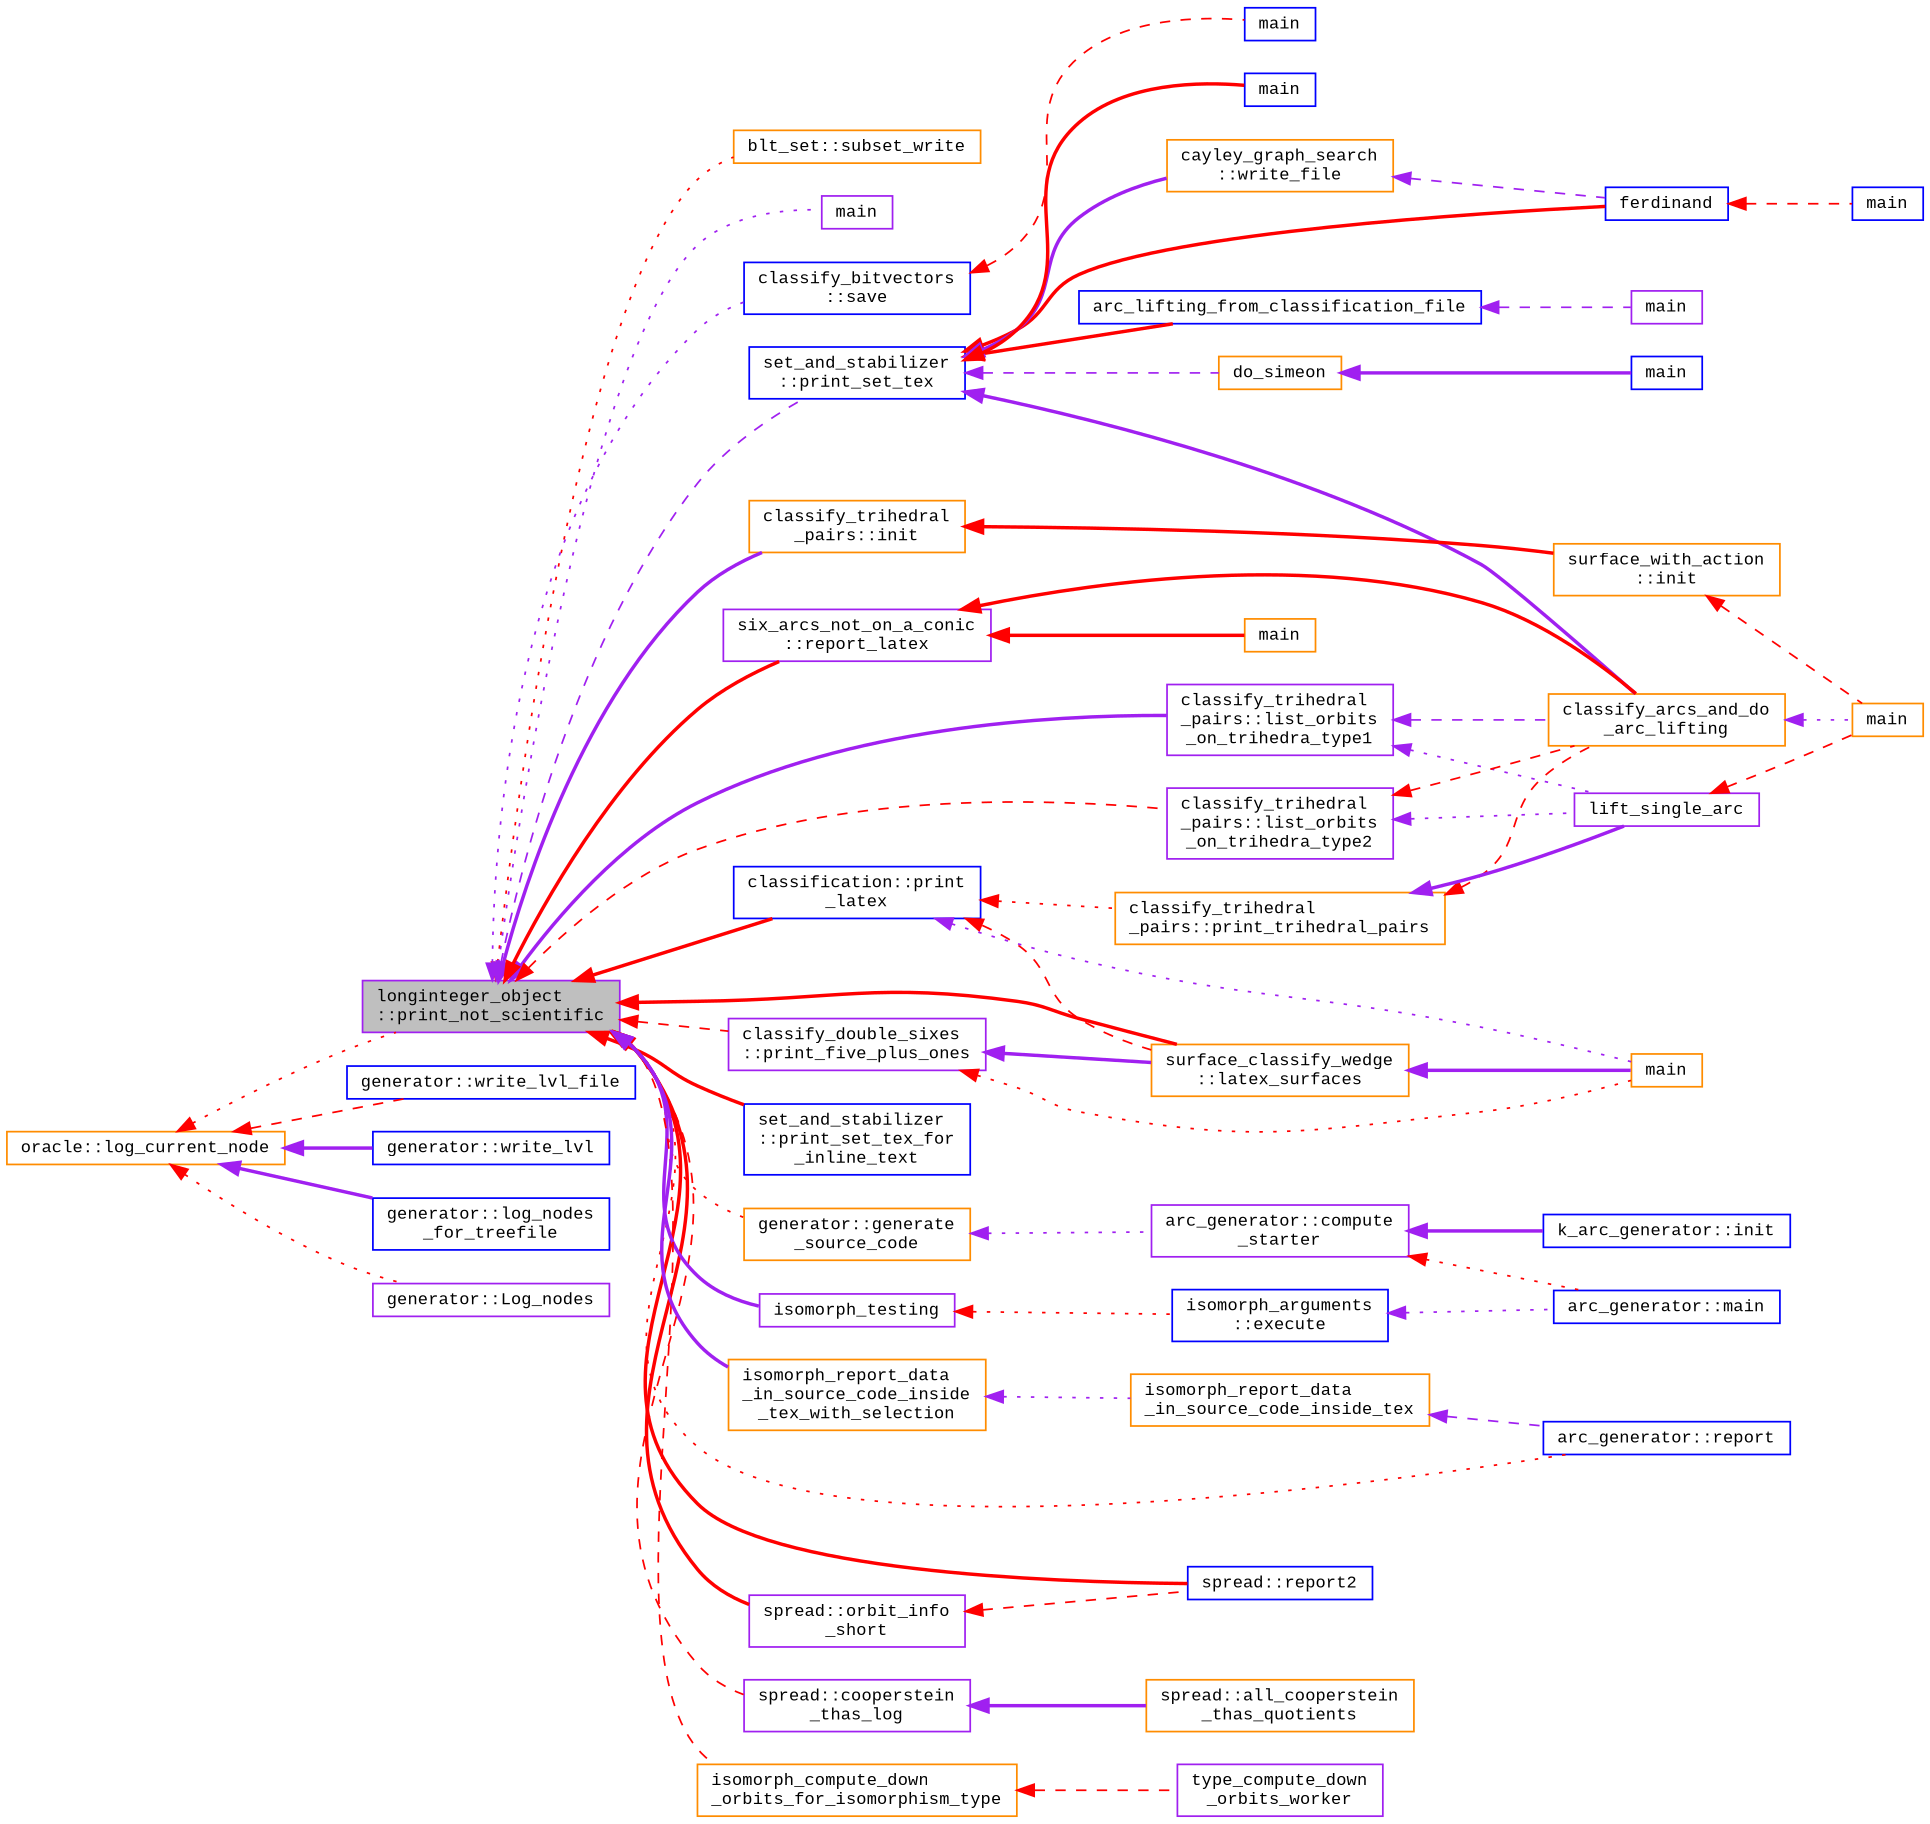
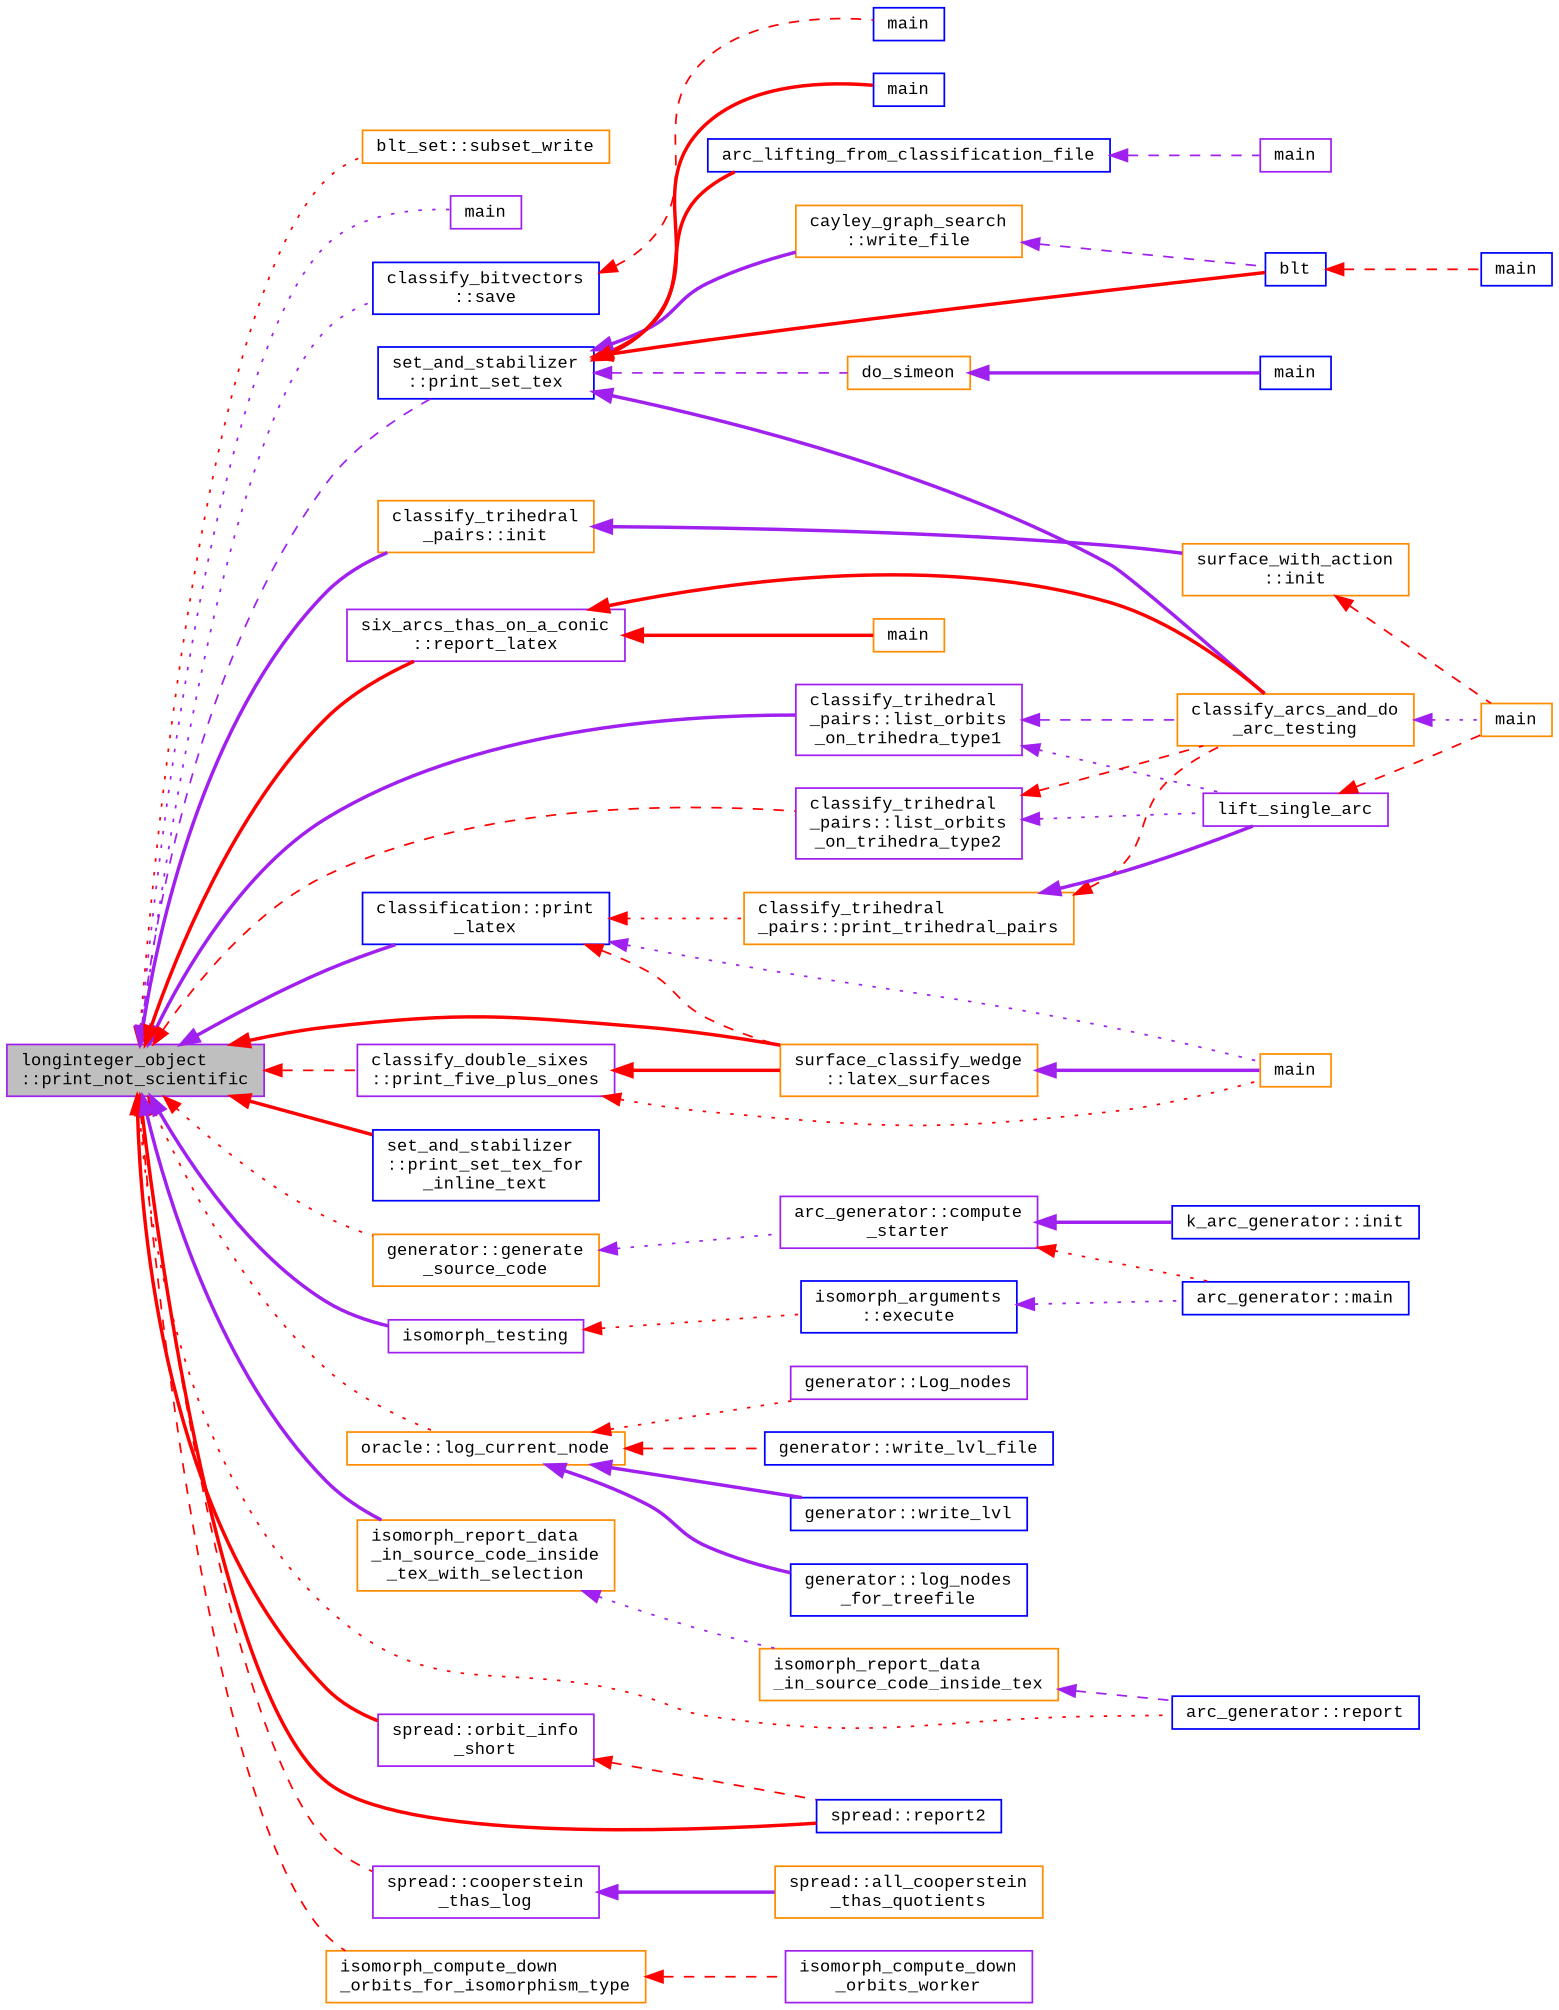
(1667, 204) -> (1296, 269)
(1269, 533) -> (898, 533)
(857, 635) -> (486, 635)
(1667, 720) -> (1296, 720)
(683, 947) -> (294, 985)
(1077, 1058) -> (706, 1070)
(292, 1073) -> (265, 1301)
(1280, 1790) -> (909, 1977)
